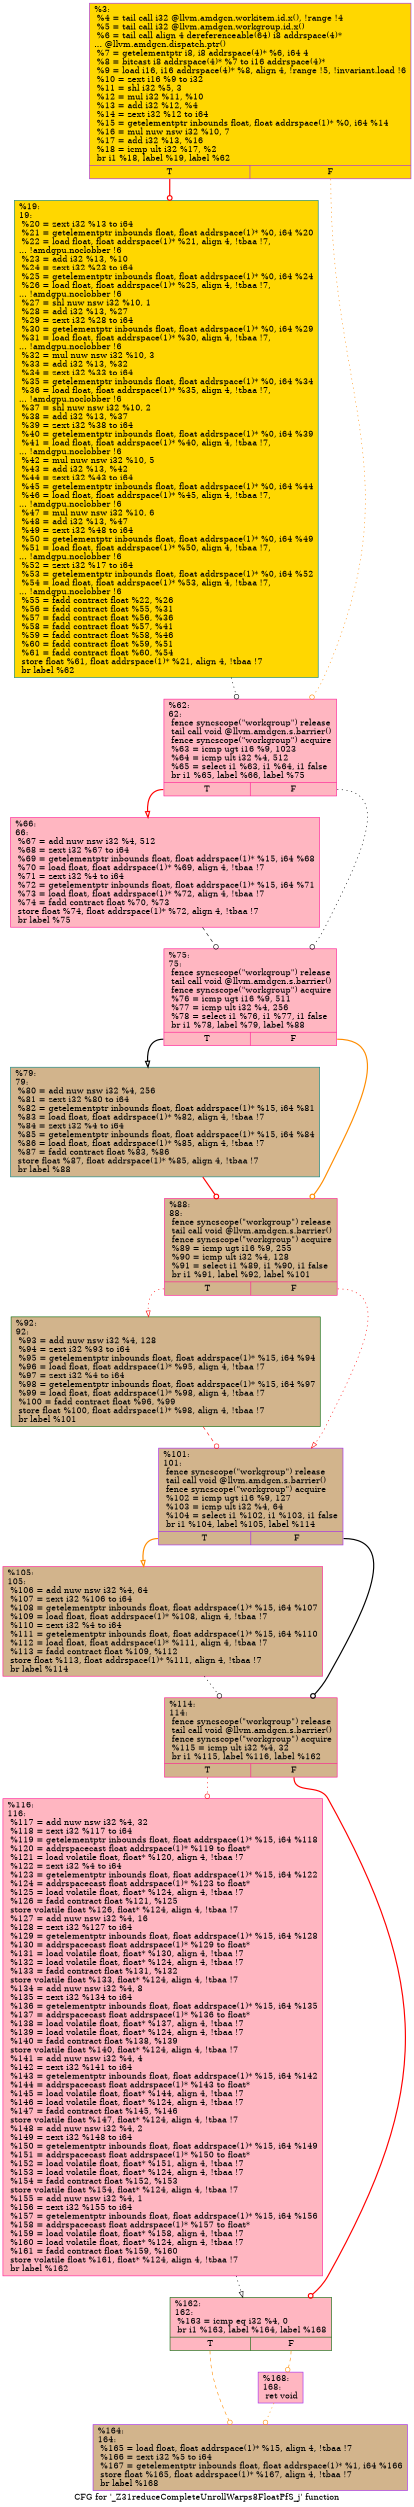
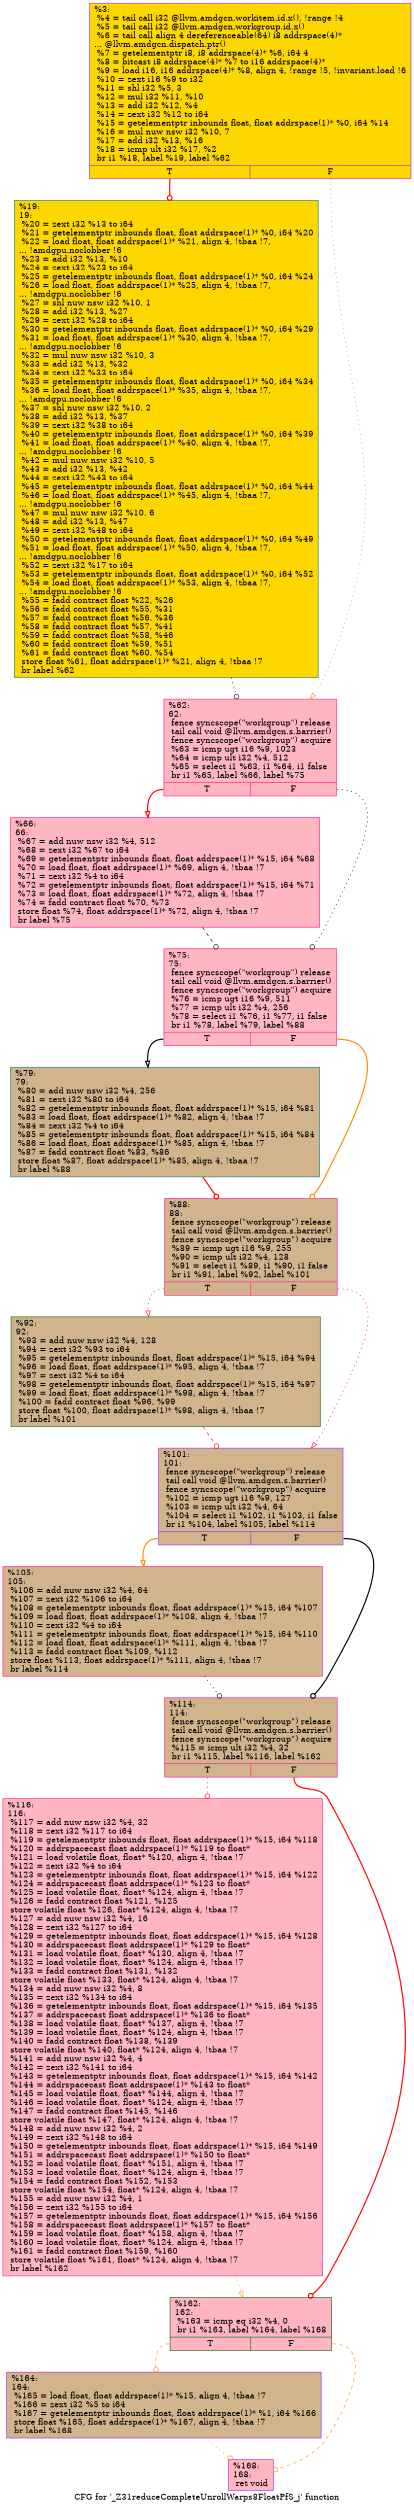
(361, 441) -> (361, 440)
(239, 2284) -> (239, 2284)
(270, 2412) -> (217, 2447)
